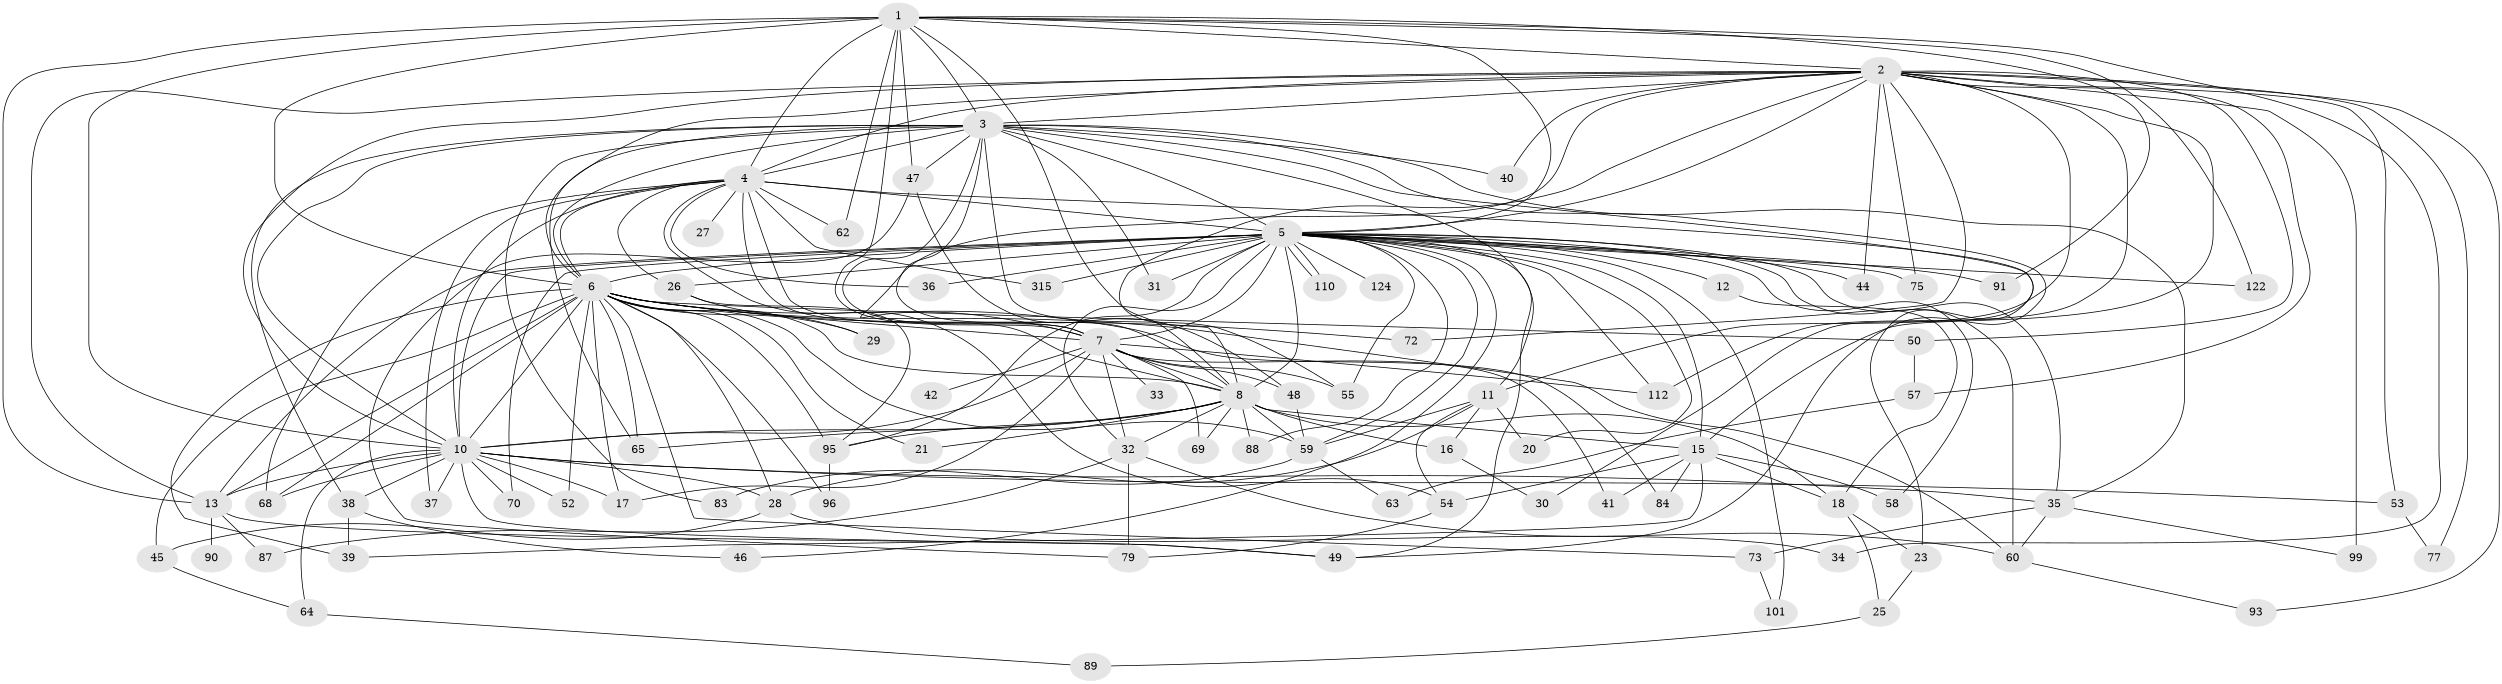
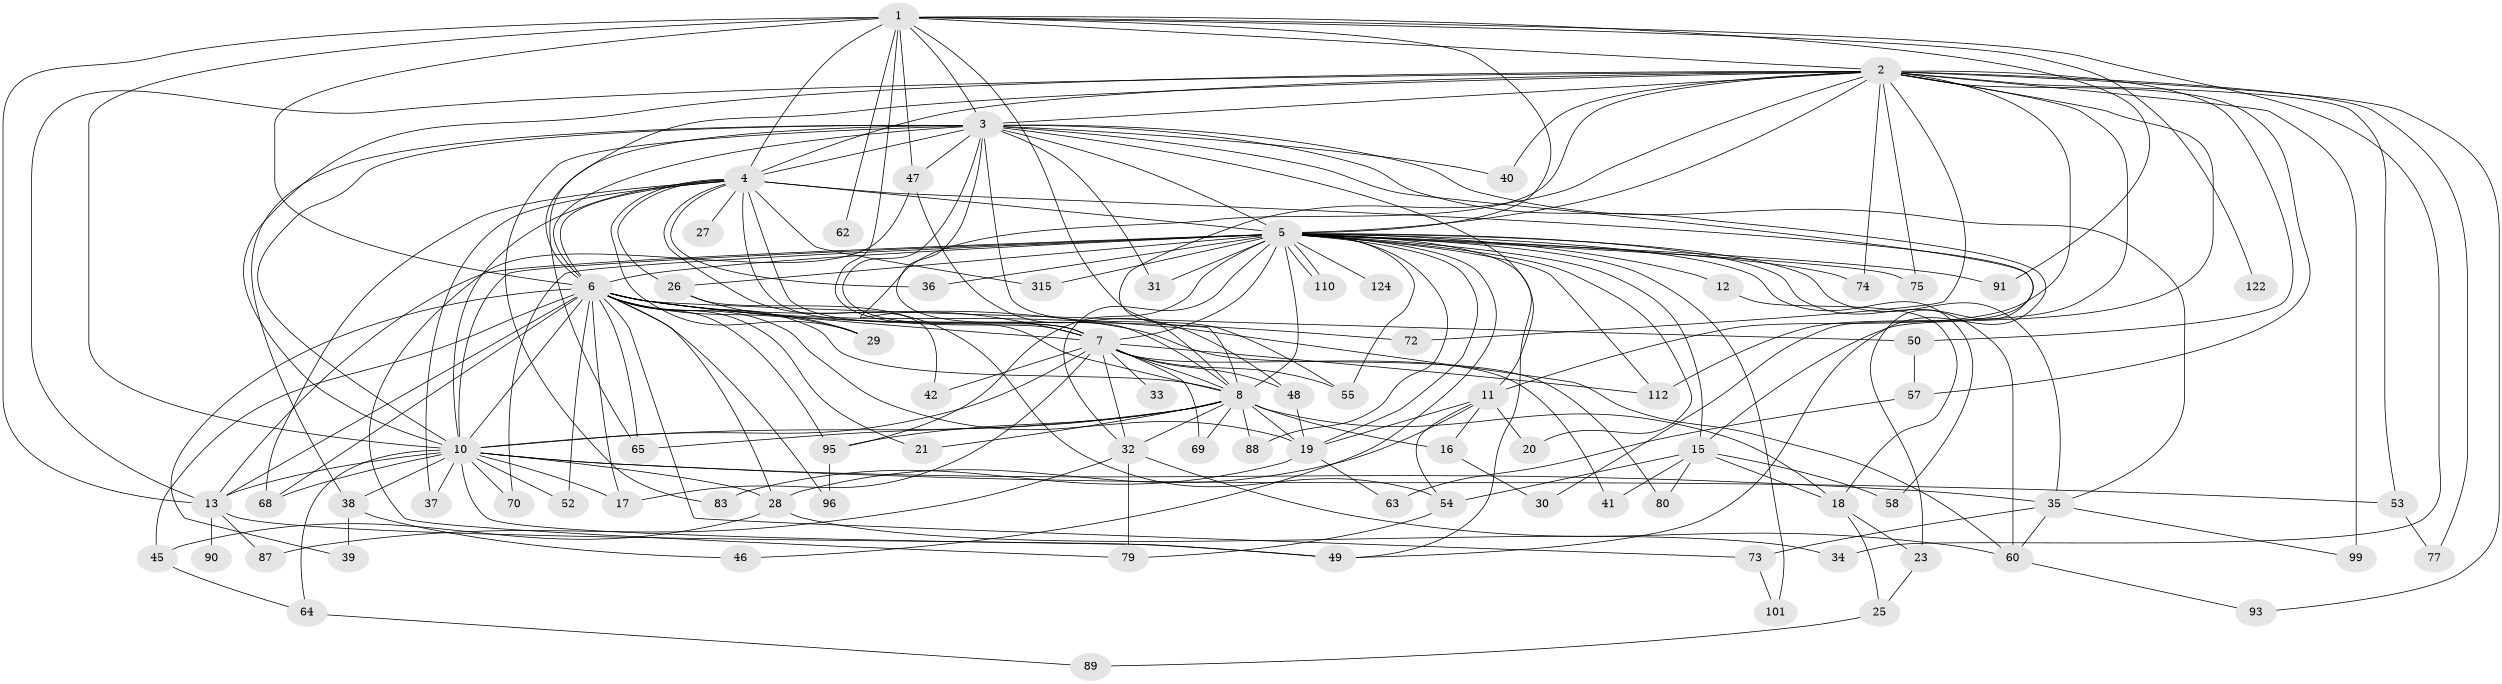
(794, 206) -> (632, 288)
(1955, 270) -> none
(1863, 288) -> (1863, 288)
(904, 334) -> (838, 307)
(1477, 429) -> none
(1307, 450) -> (1307, 450)
(1663, 504) -> (1663, 504)
(1403, 534) -> none
